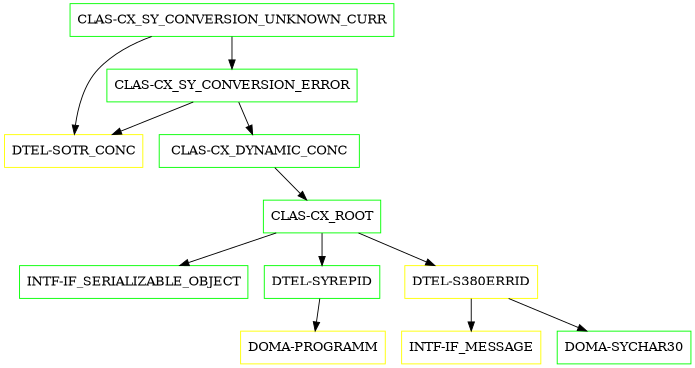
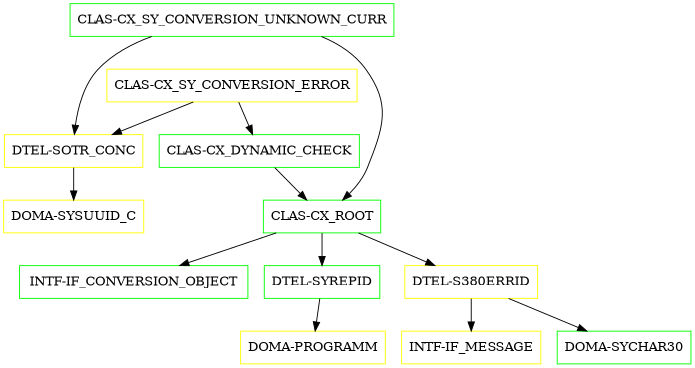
(232, 48) -> (382, 106)
(232, 86) -> (232, 86)
(259, 151) -> (259, 151)
none -> (74, 217)
(134, 282) -> (134, 282)
